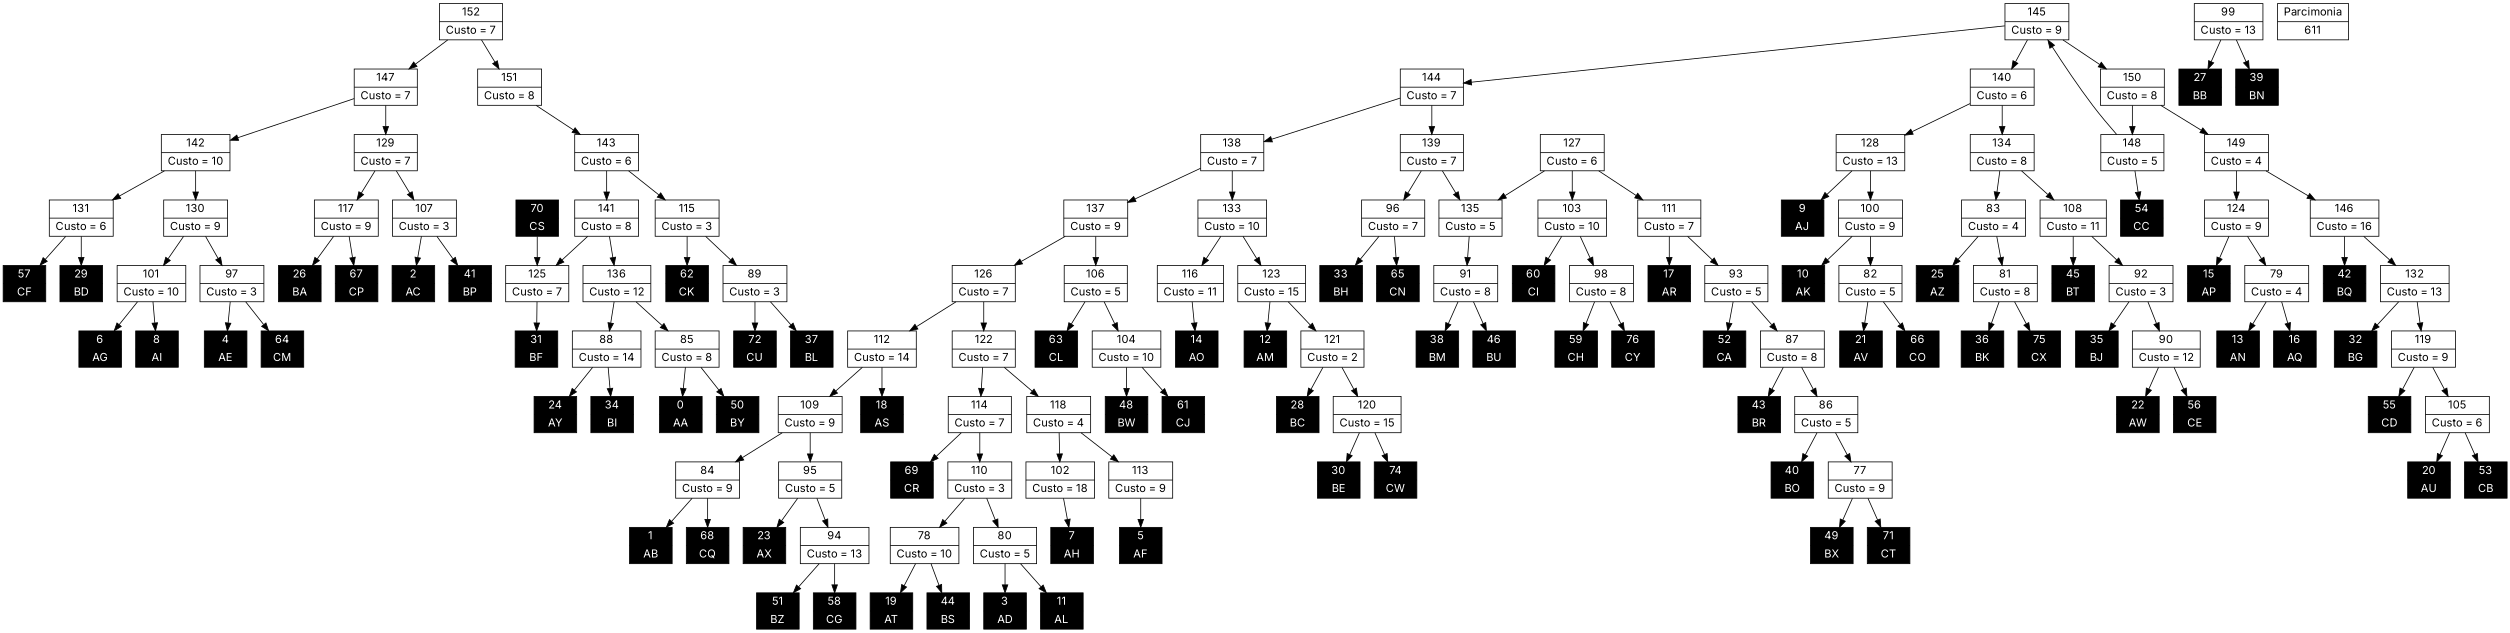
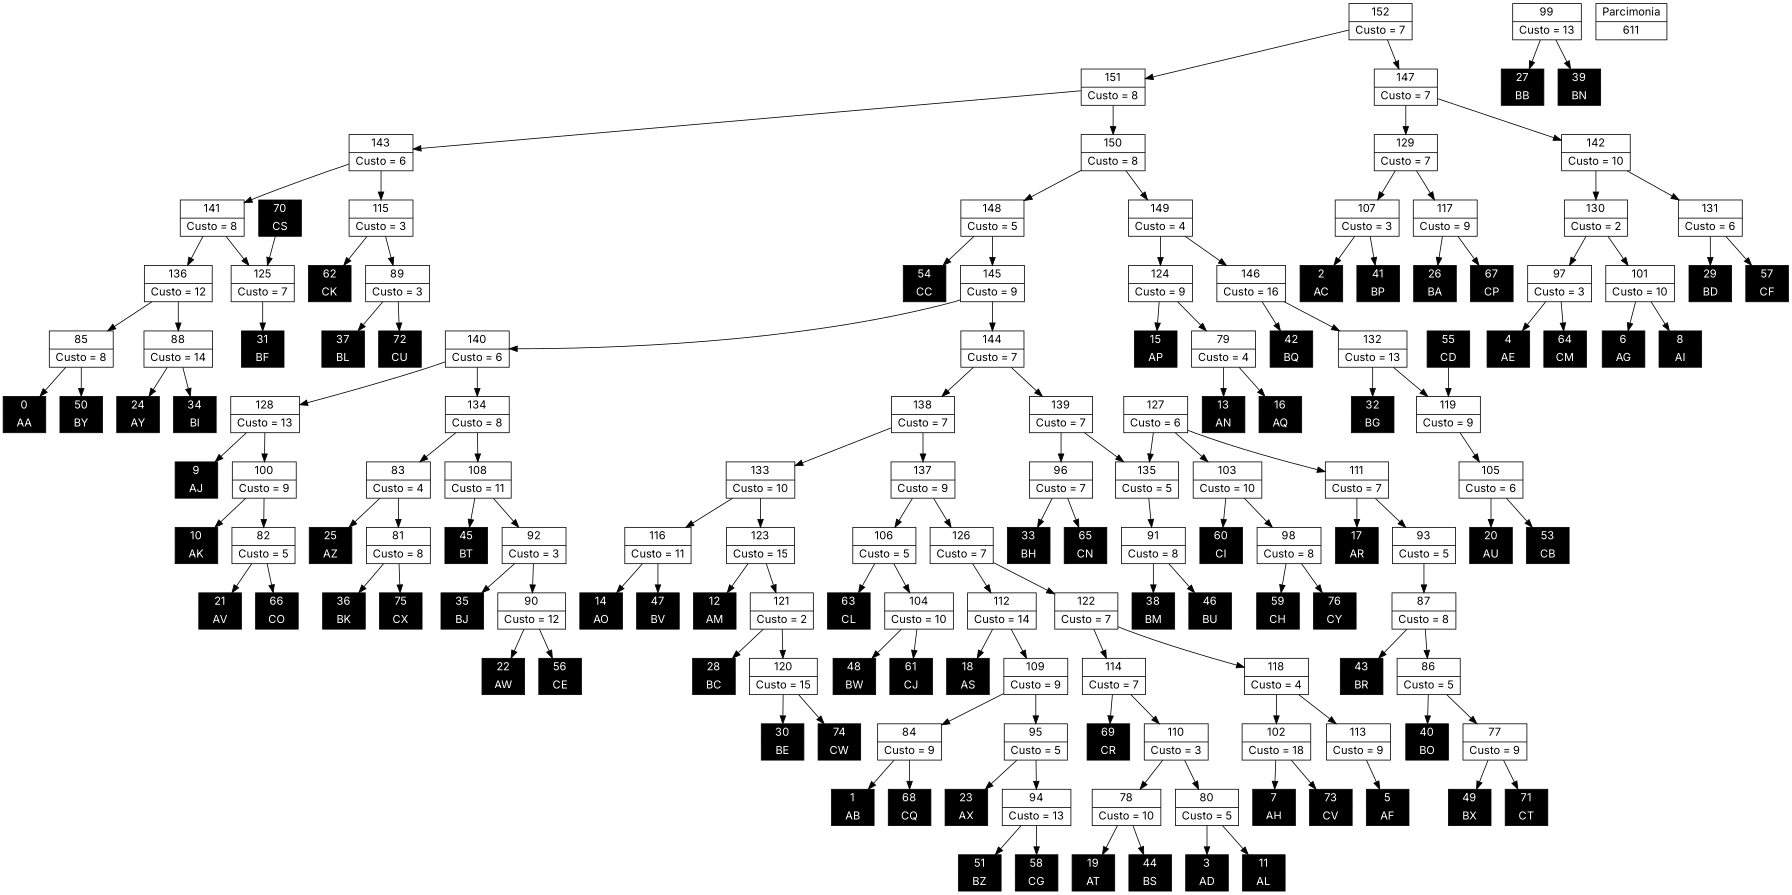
(2081, 52) -> (1113, 116)
(196, 227) -> (1596, 227)
(1725, 349) -> none
(2408, 378) -> (1448, 378)
none -> (658, 611)
none -> (1331, 807)
